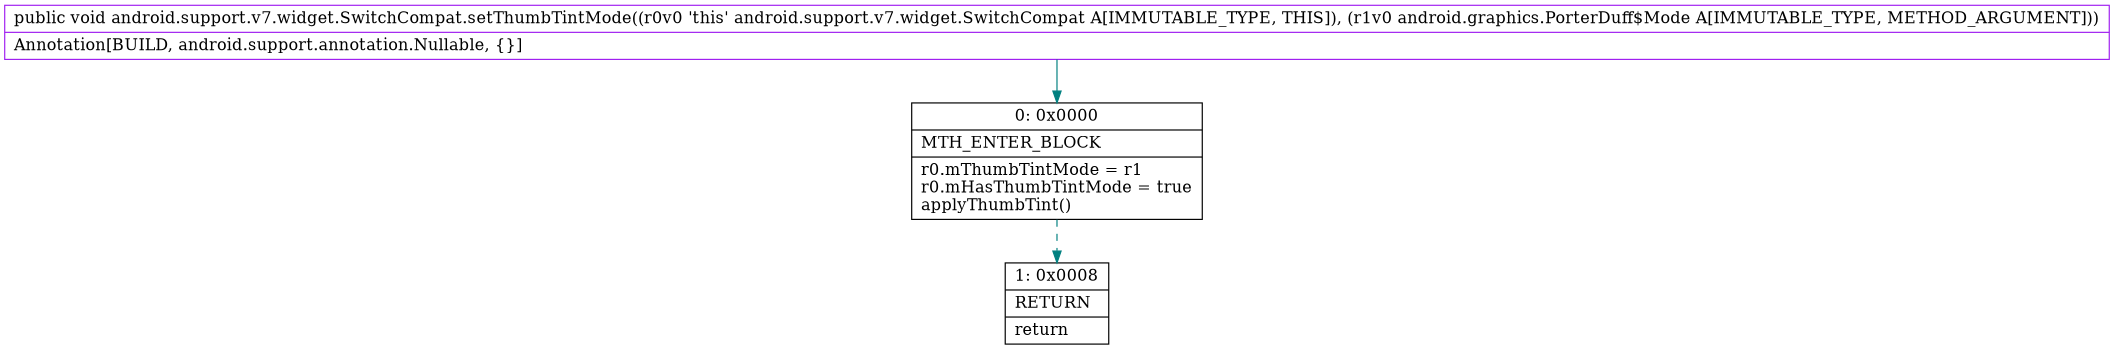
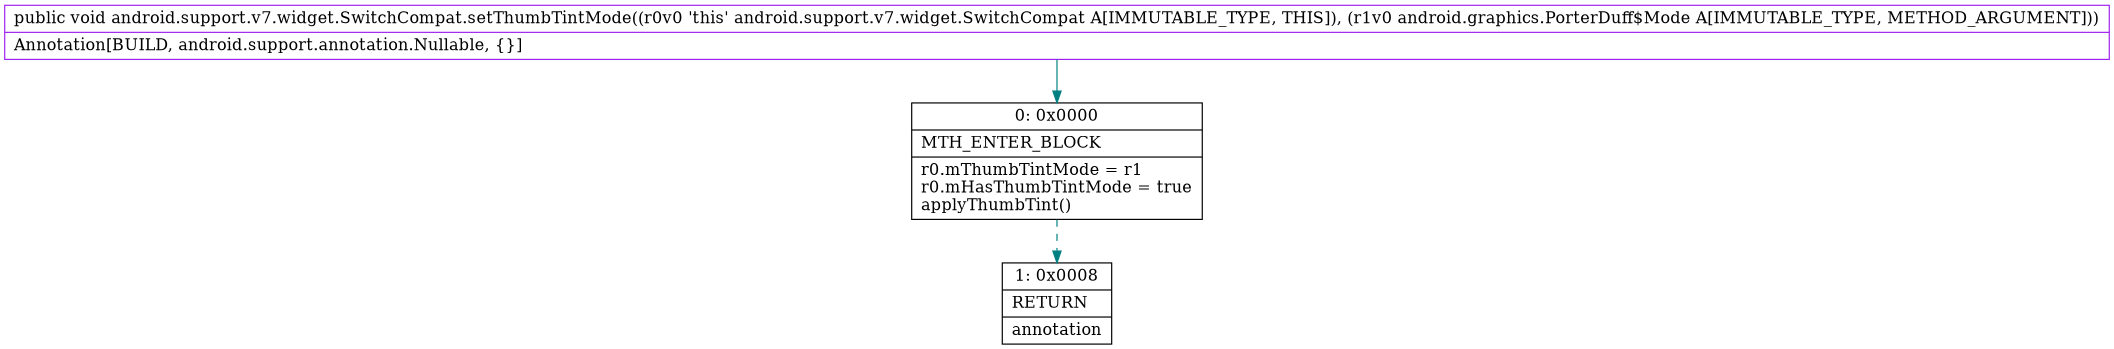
(1042, 330) -> (1057, 330)
